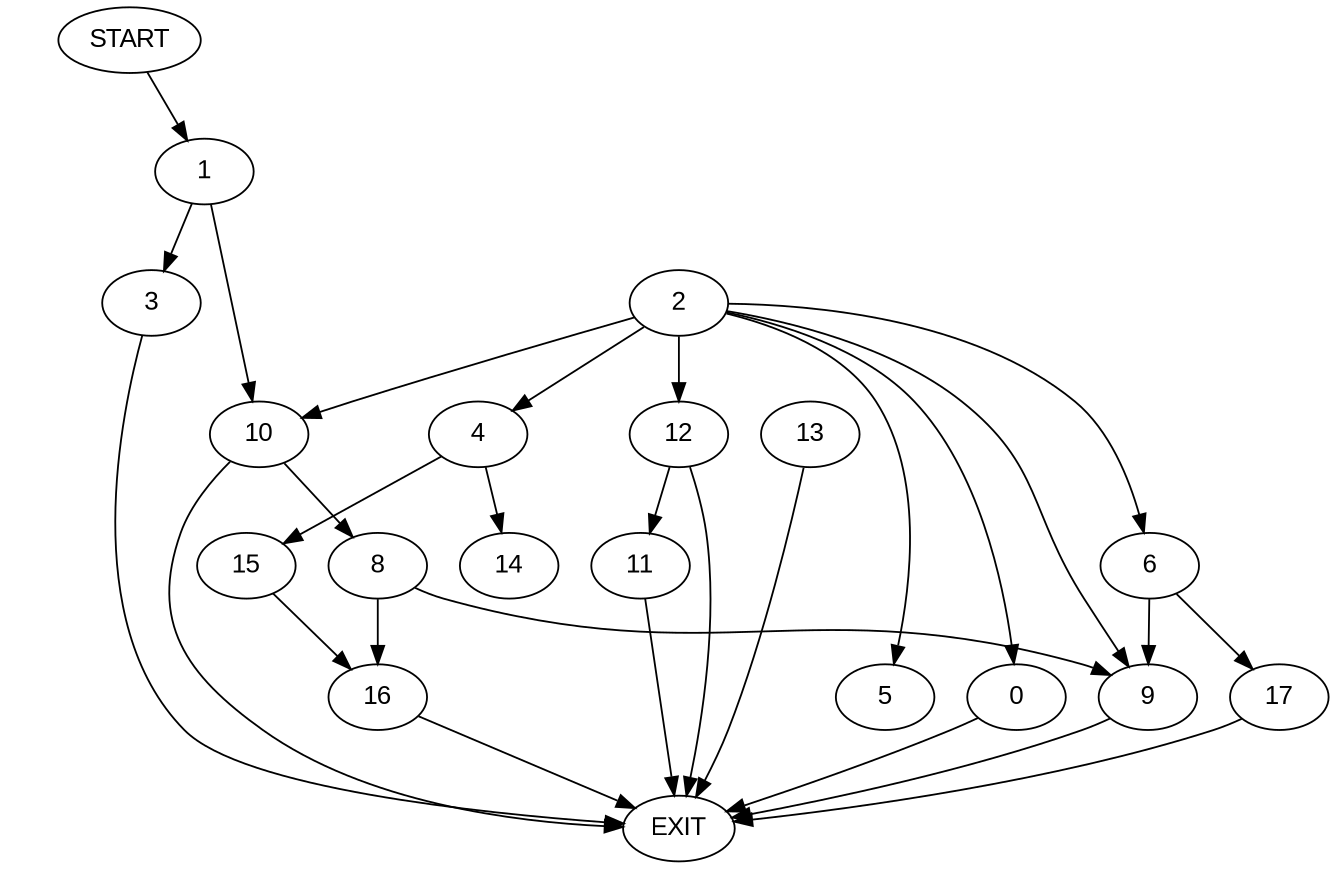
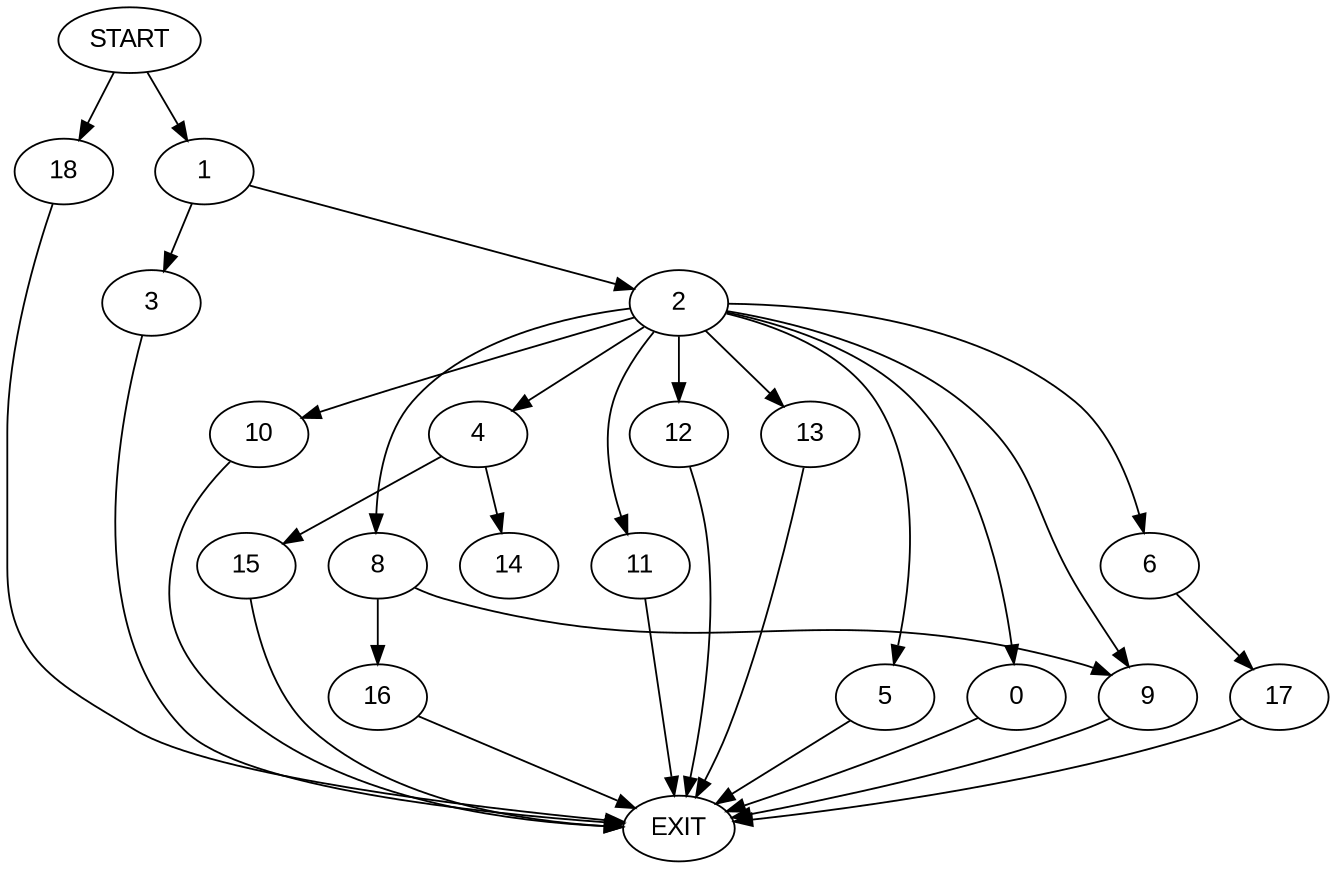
none -> (64, 172)
(230, 294) -> (433, 235)
none -> (738, 362)
(662, 491) -> (609, 419)
(312, 493) -> (483, 350)
(1149, 622) -> none
(305, 625) -> (381, 775)
none -> (791, 757)
